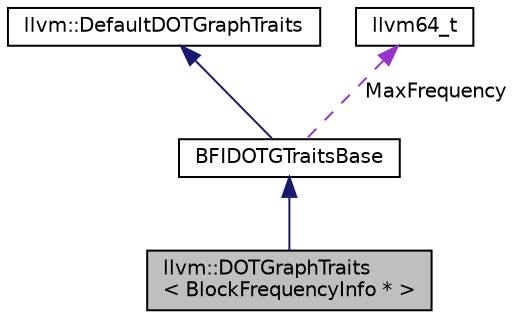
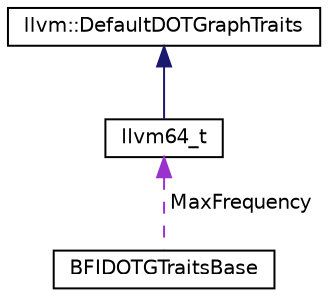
(234, 100) -> (164, 93)
(289, 280) -> none
